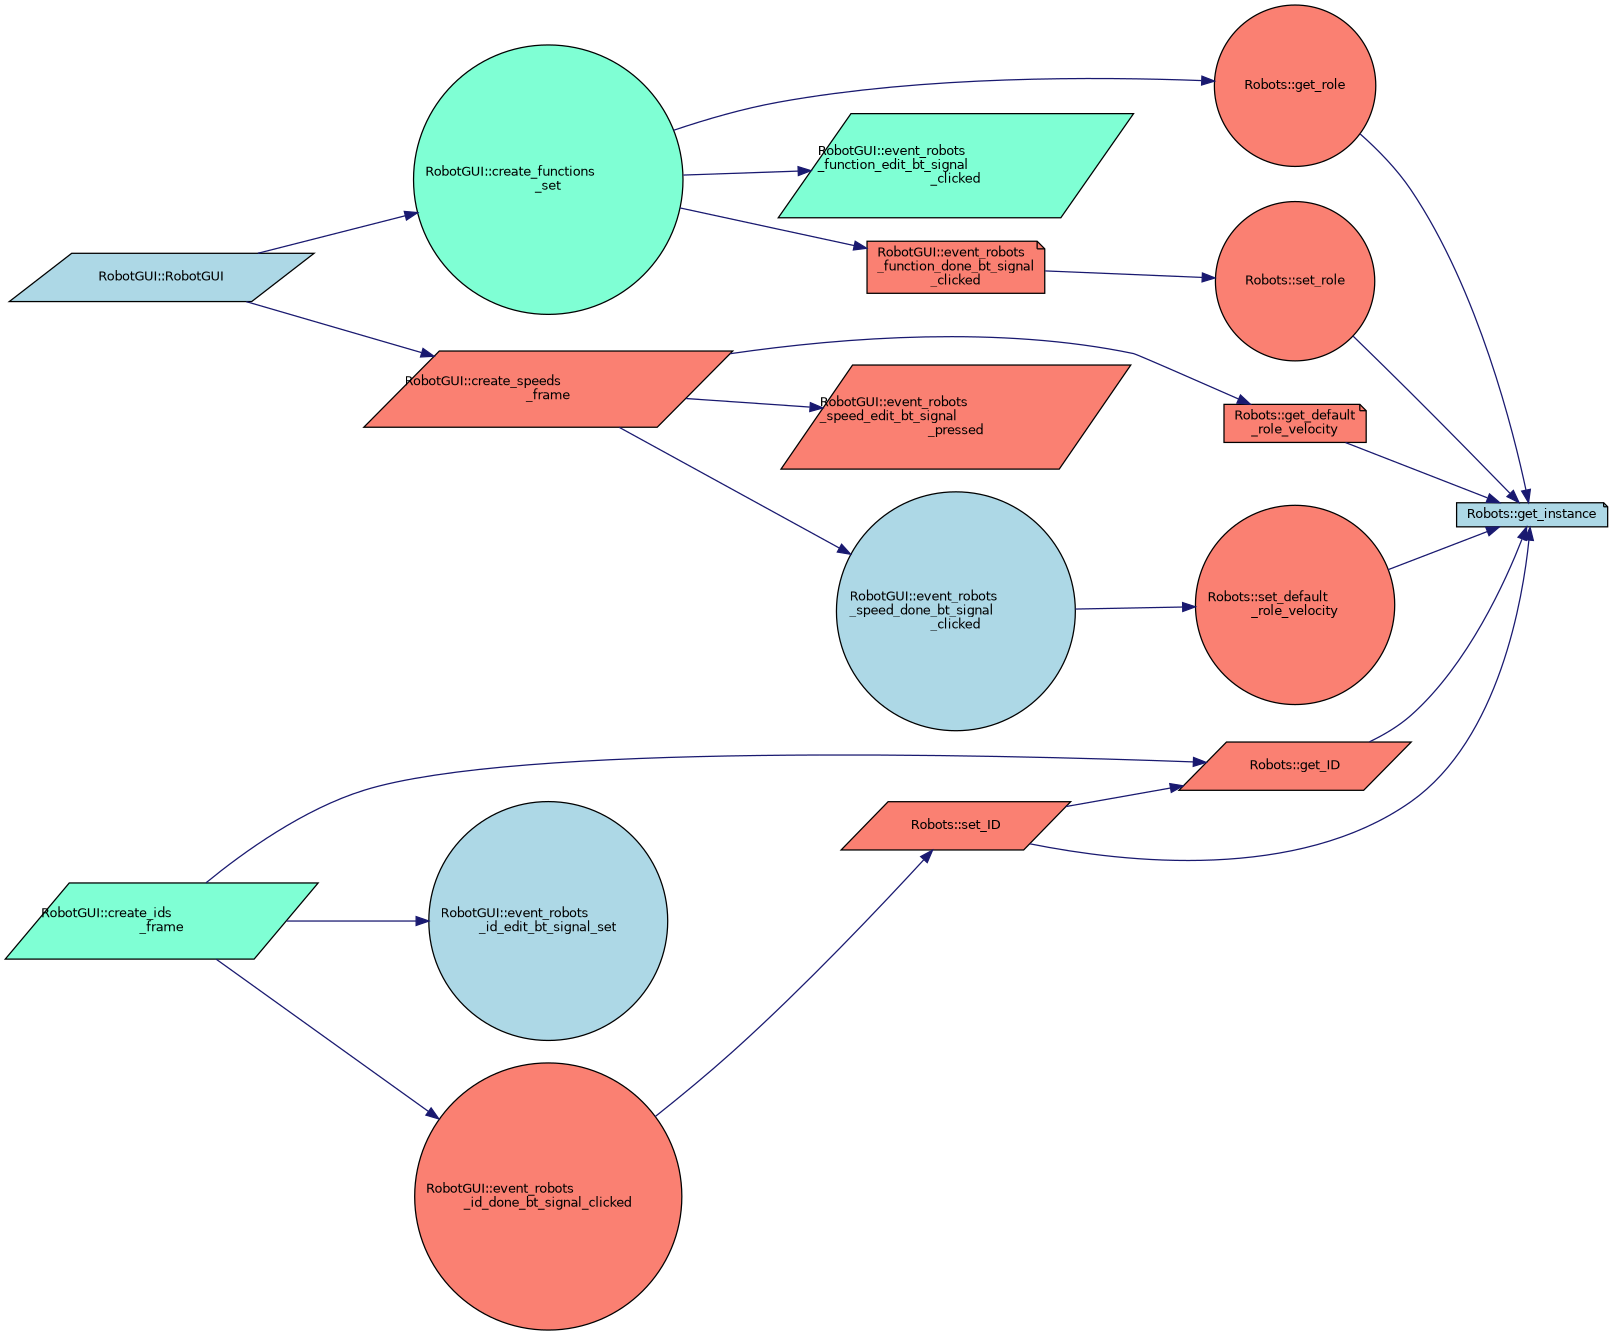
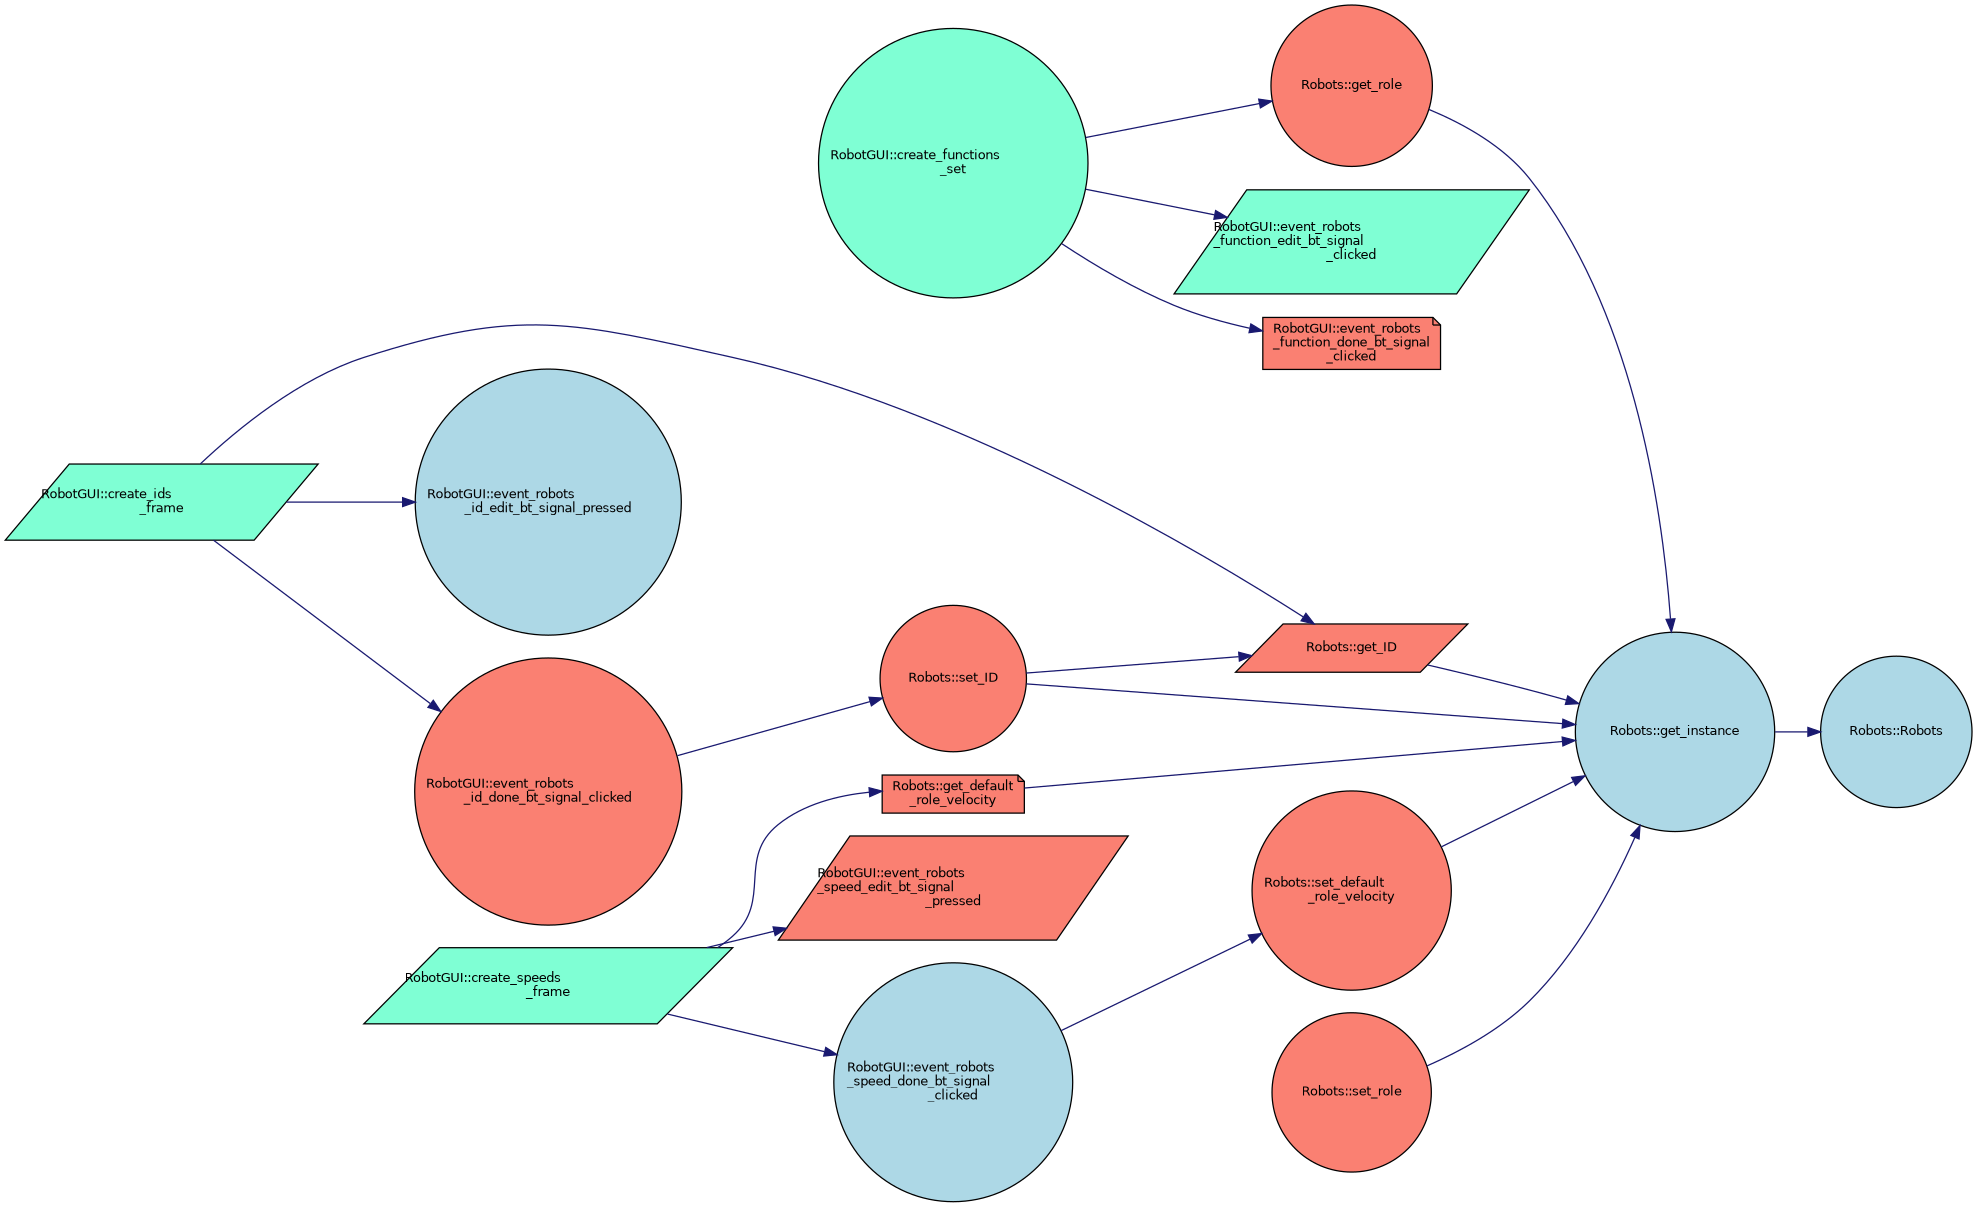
(1124, 274) -> none
(162, 277) -> none
(548, 389) -> (548, 986)
(1532, 515) -> (1675, 732)
none -> (1896, 732)
(956, 826) -> (953, 679)
(548, 921) -> (548, 502)
